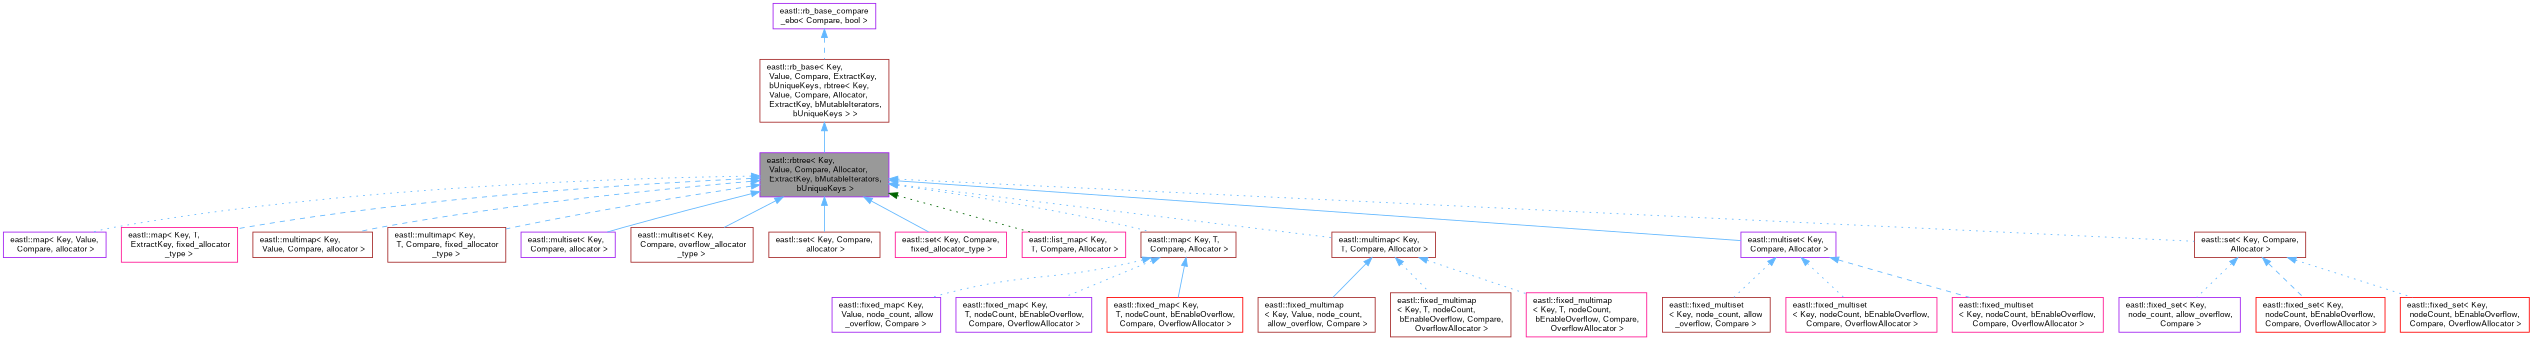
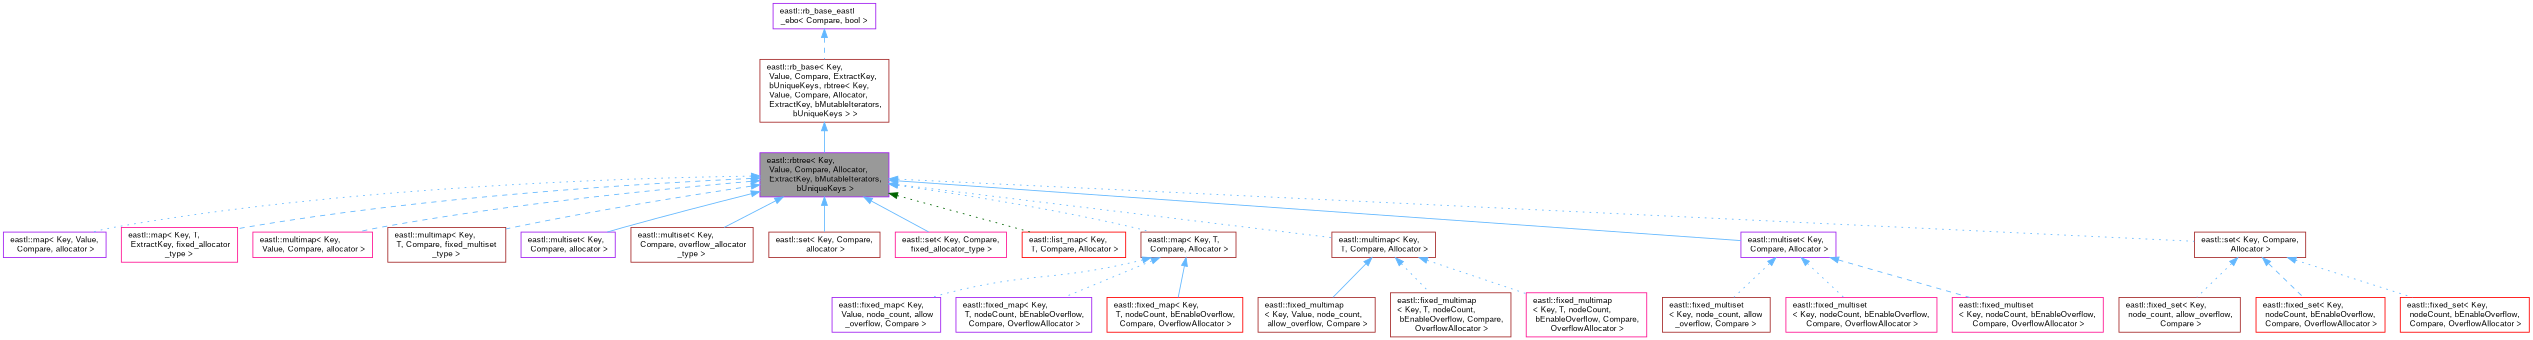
(824, 16) -> (824, 16)
(313, 245) -> (313, 245)
(447, 245) -> (447, 245)
(1074, 245) -> (1074, 245)
(2180, 315) -> (2180, 315)
